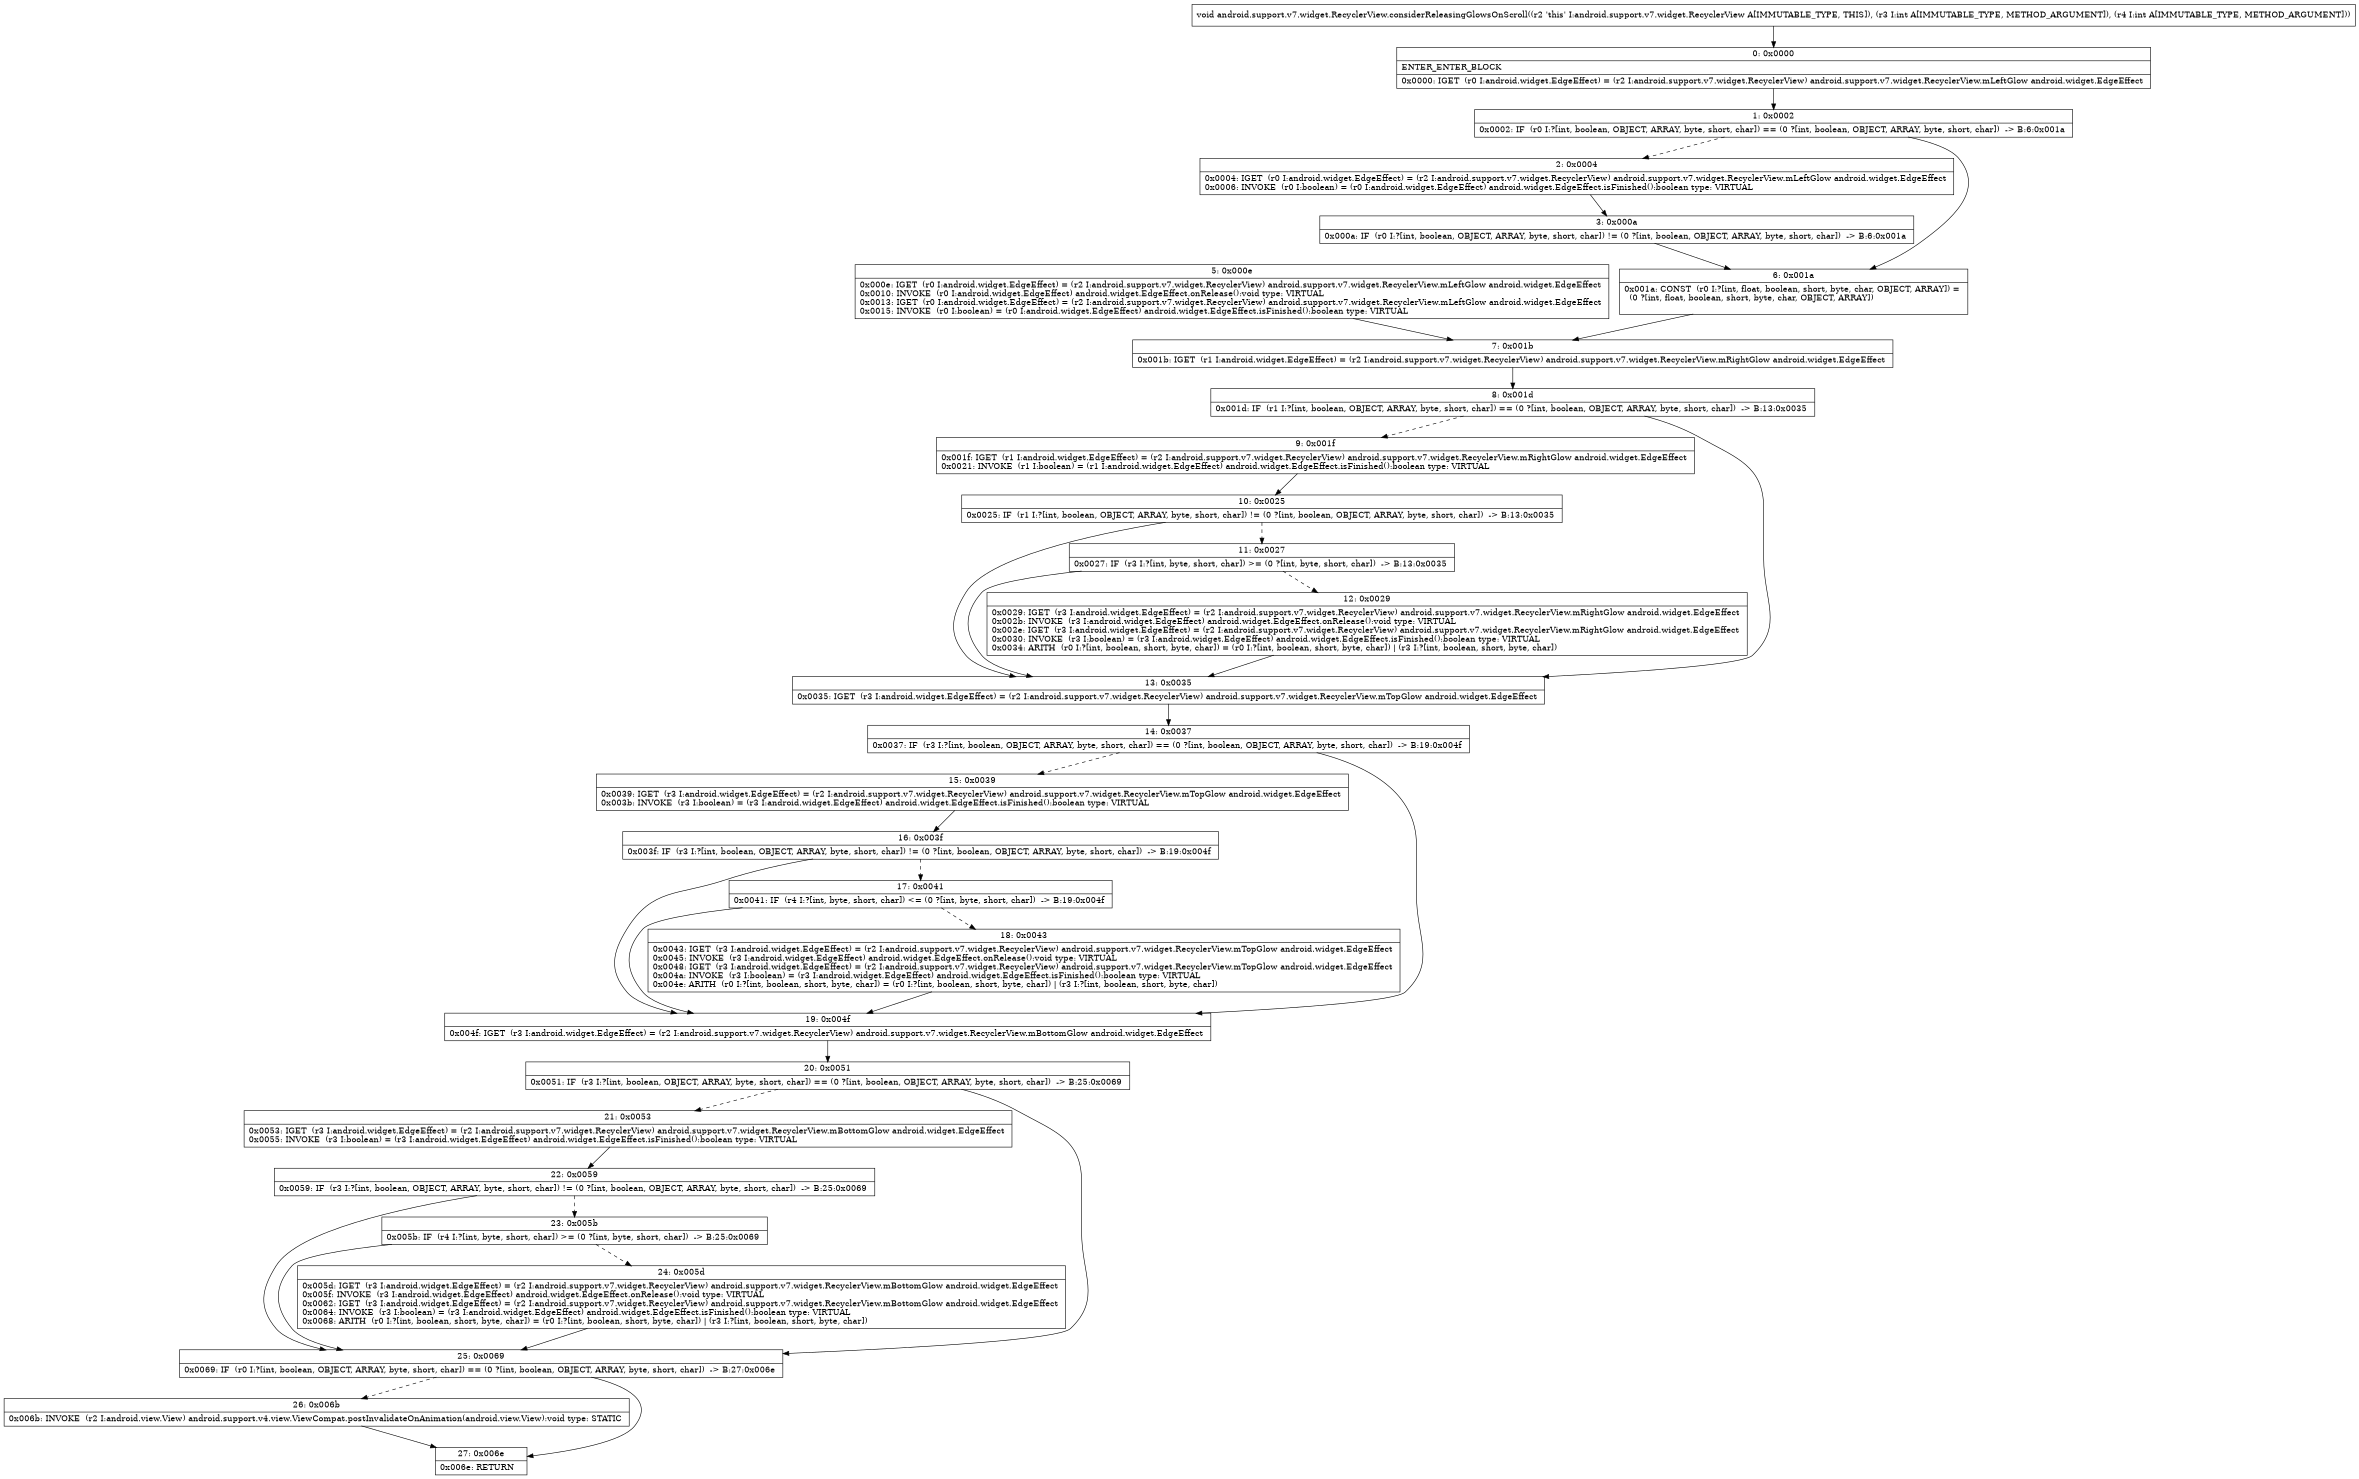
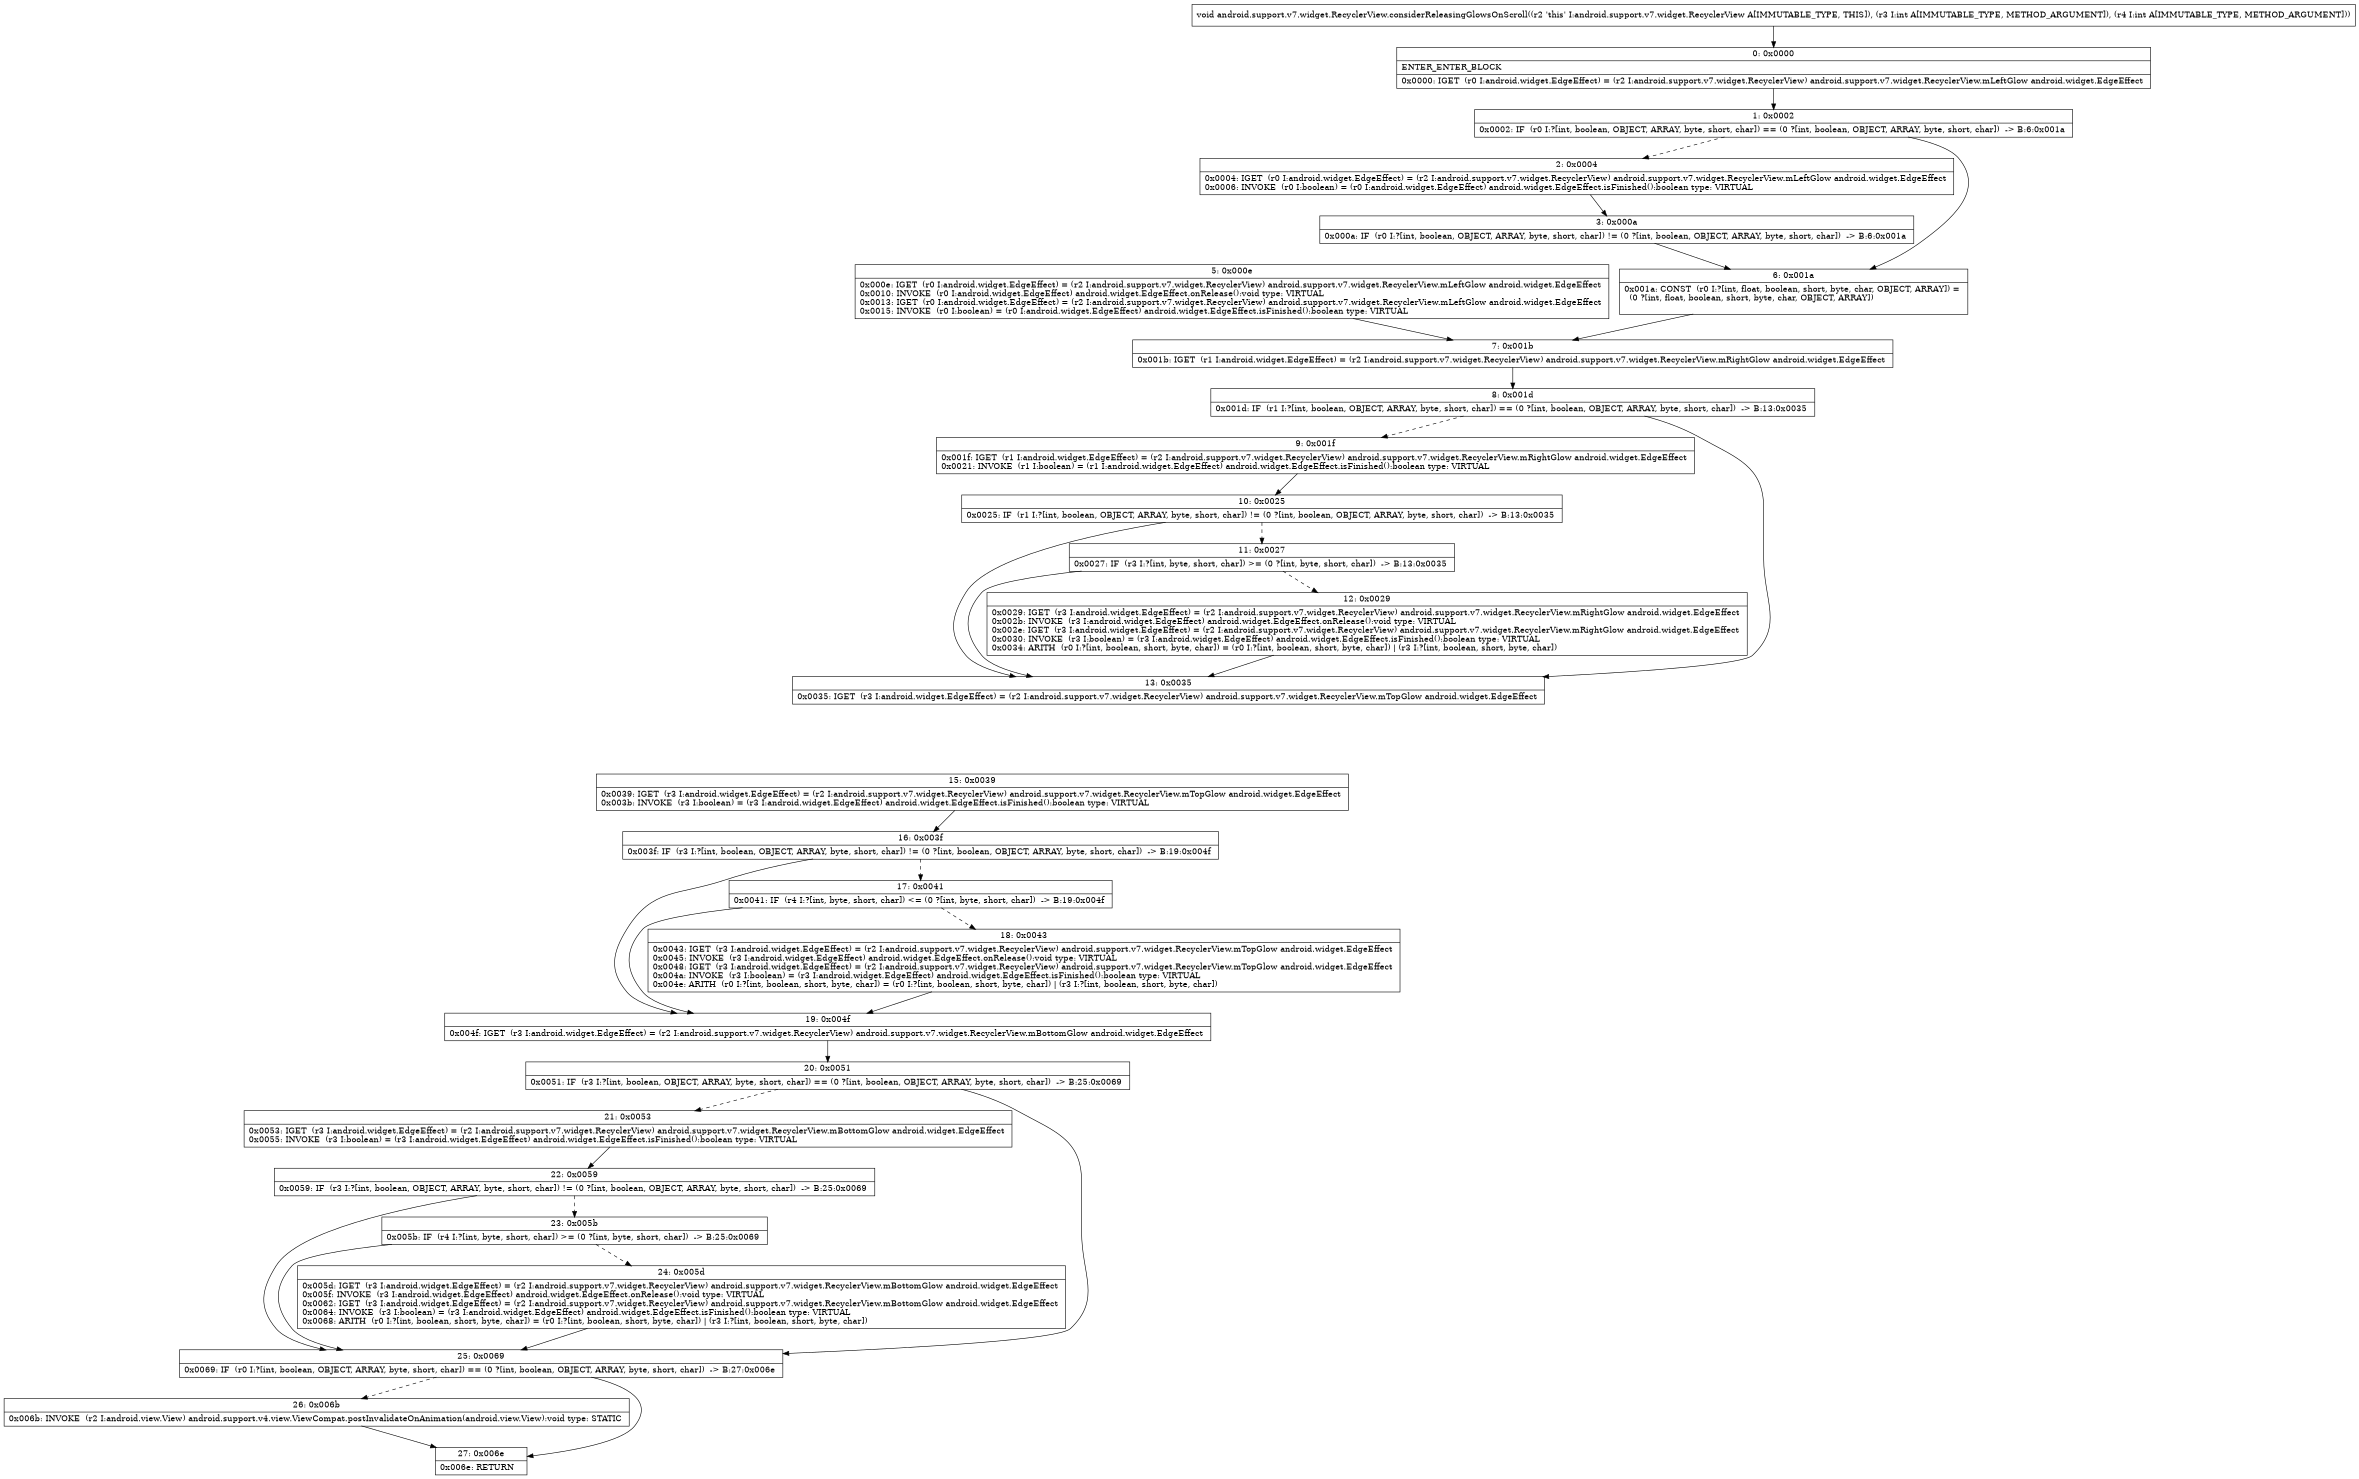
(1169, 739) -> none
